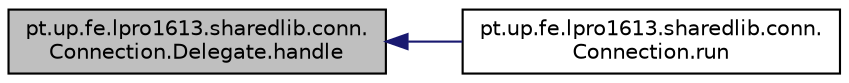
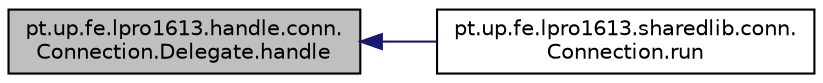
(197, 42) -> (184, 42)
